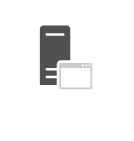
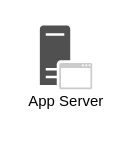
none -> (66, 102)
